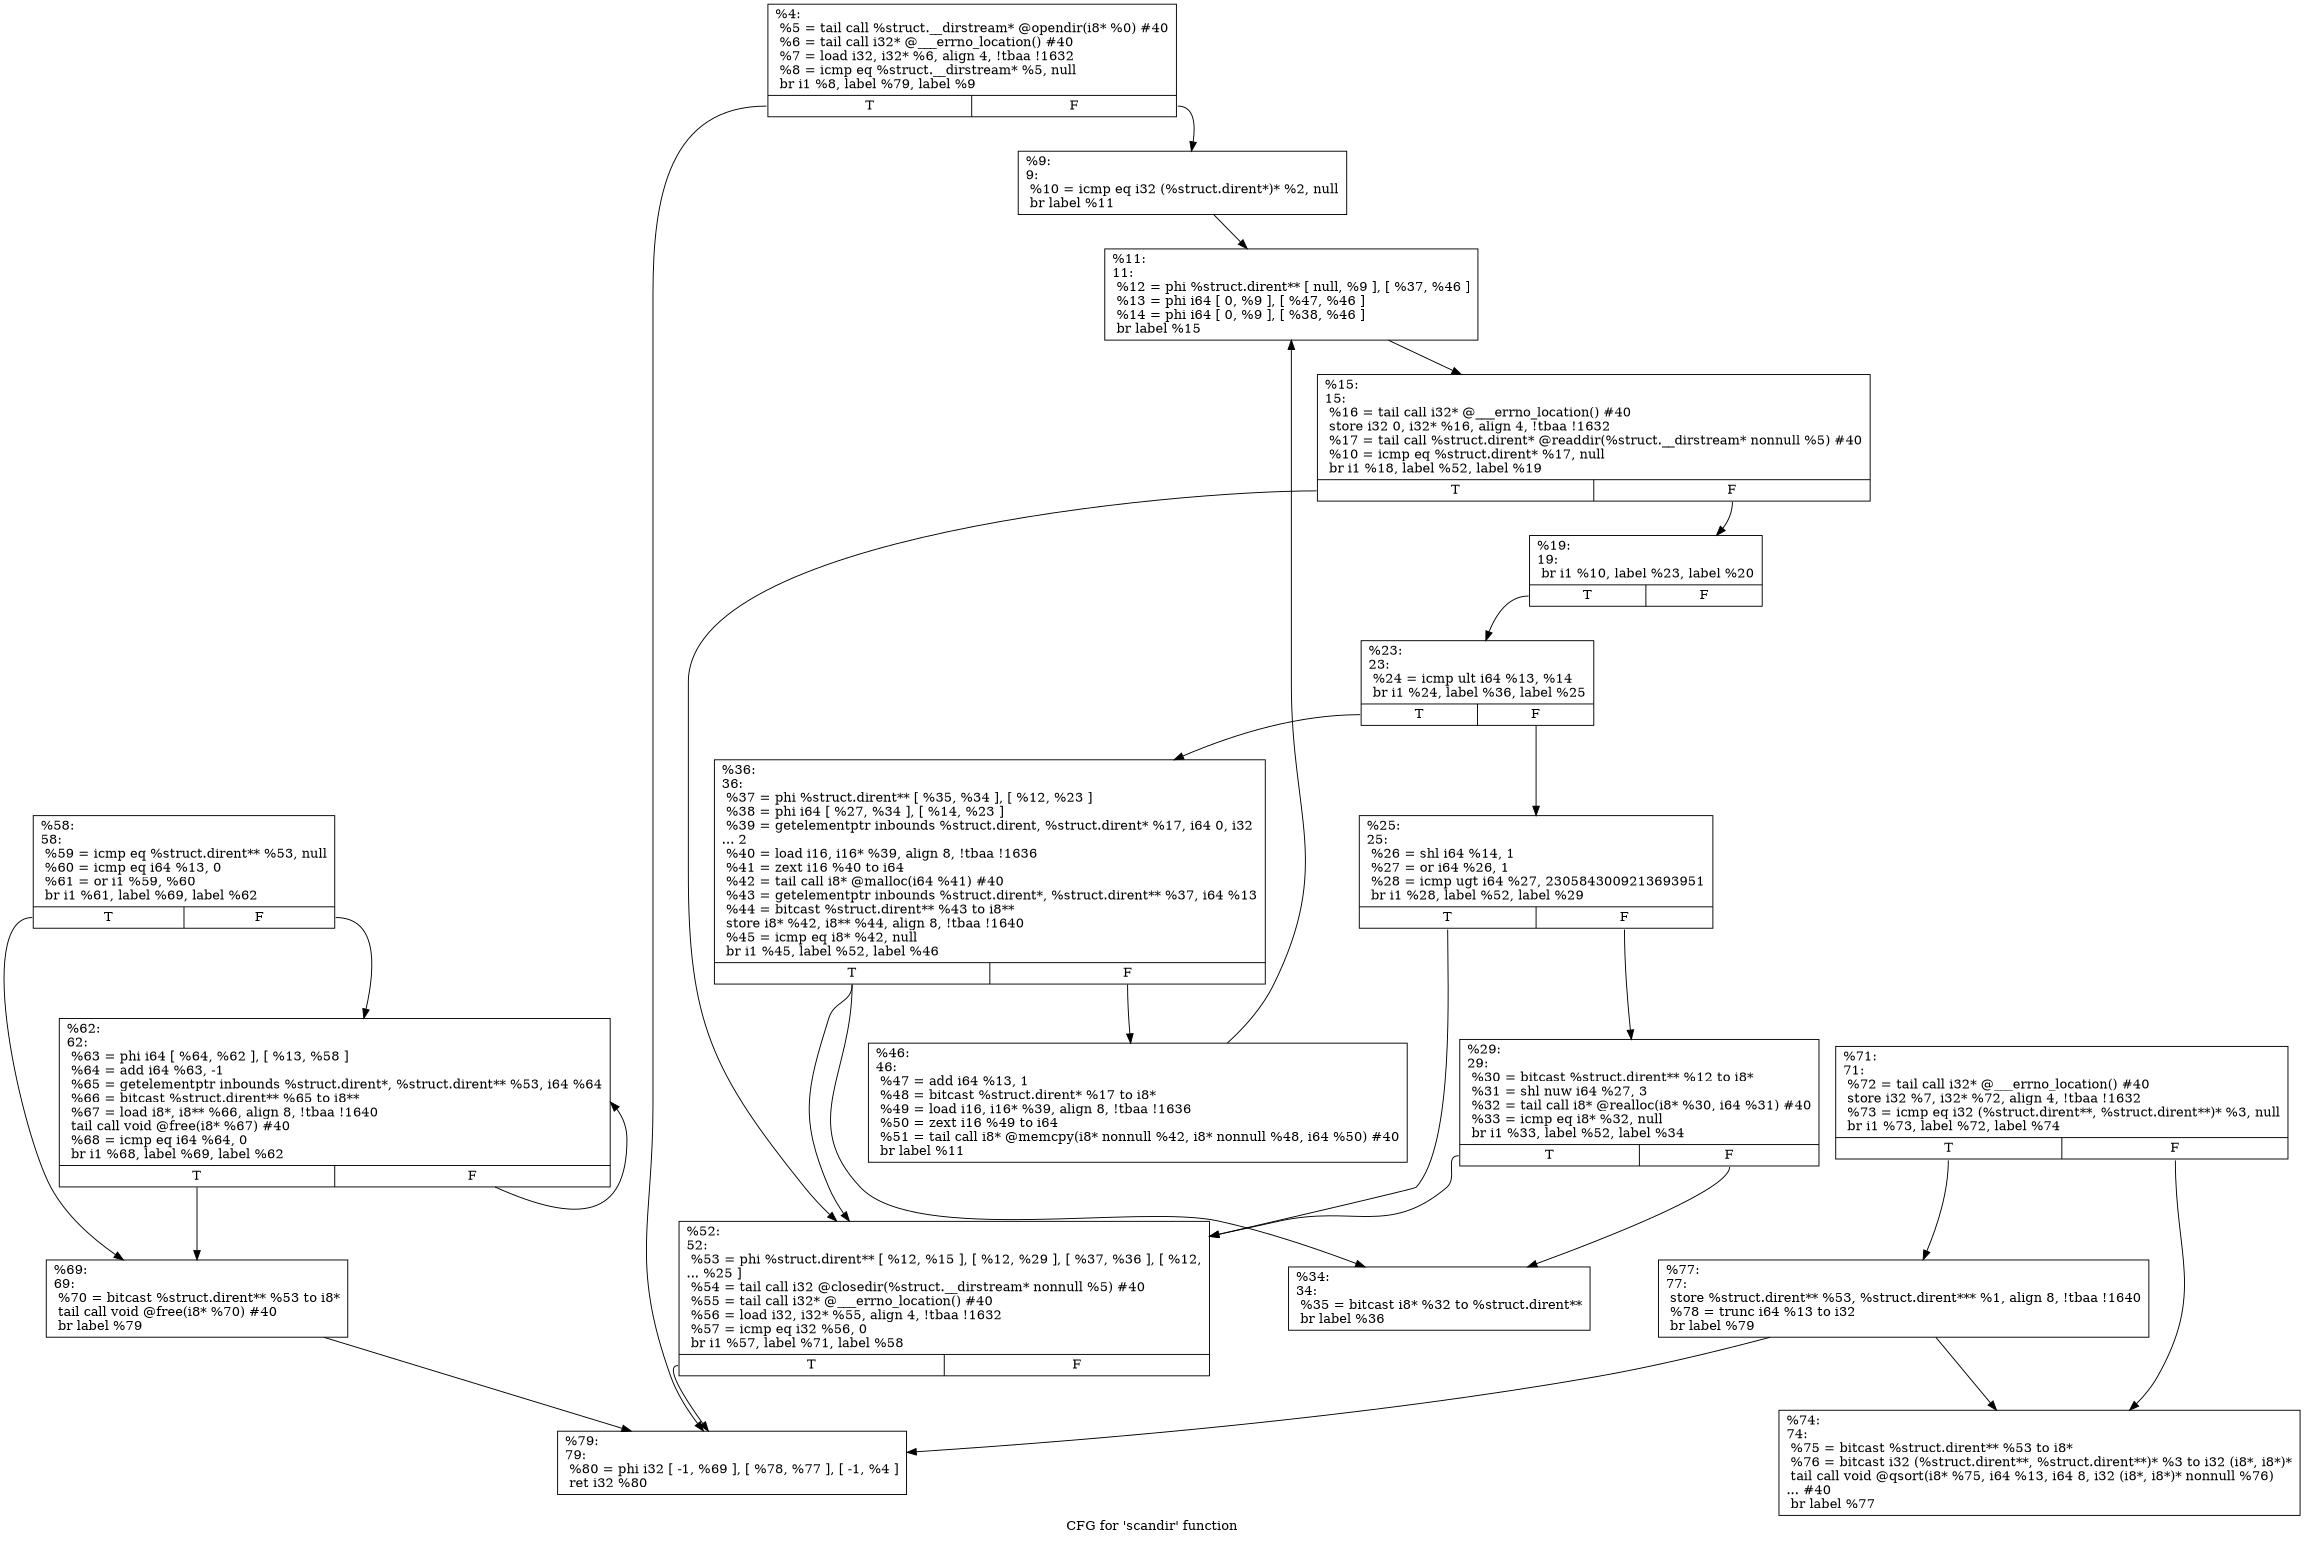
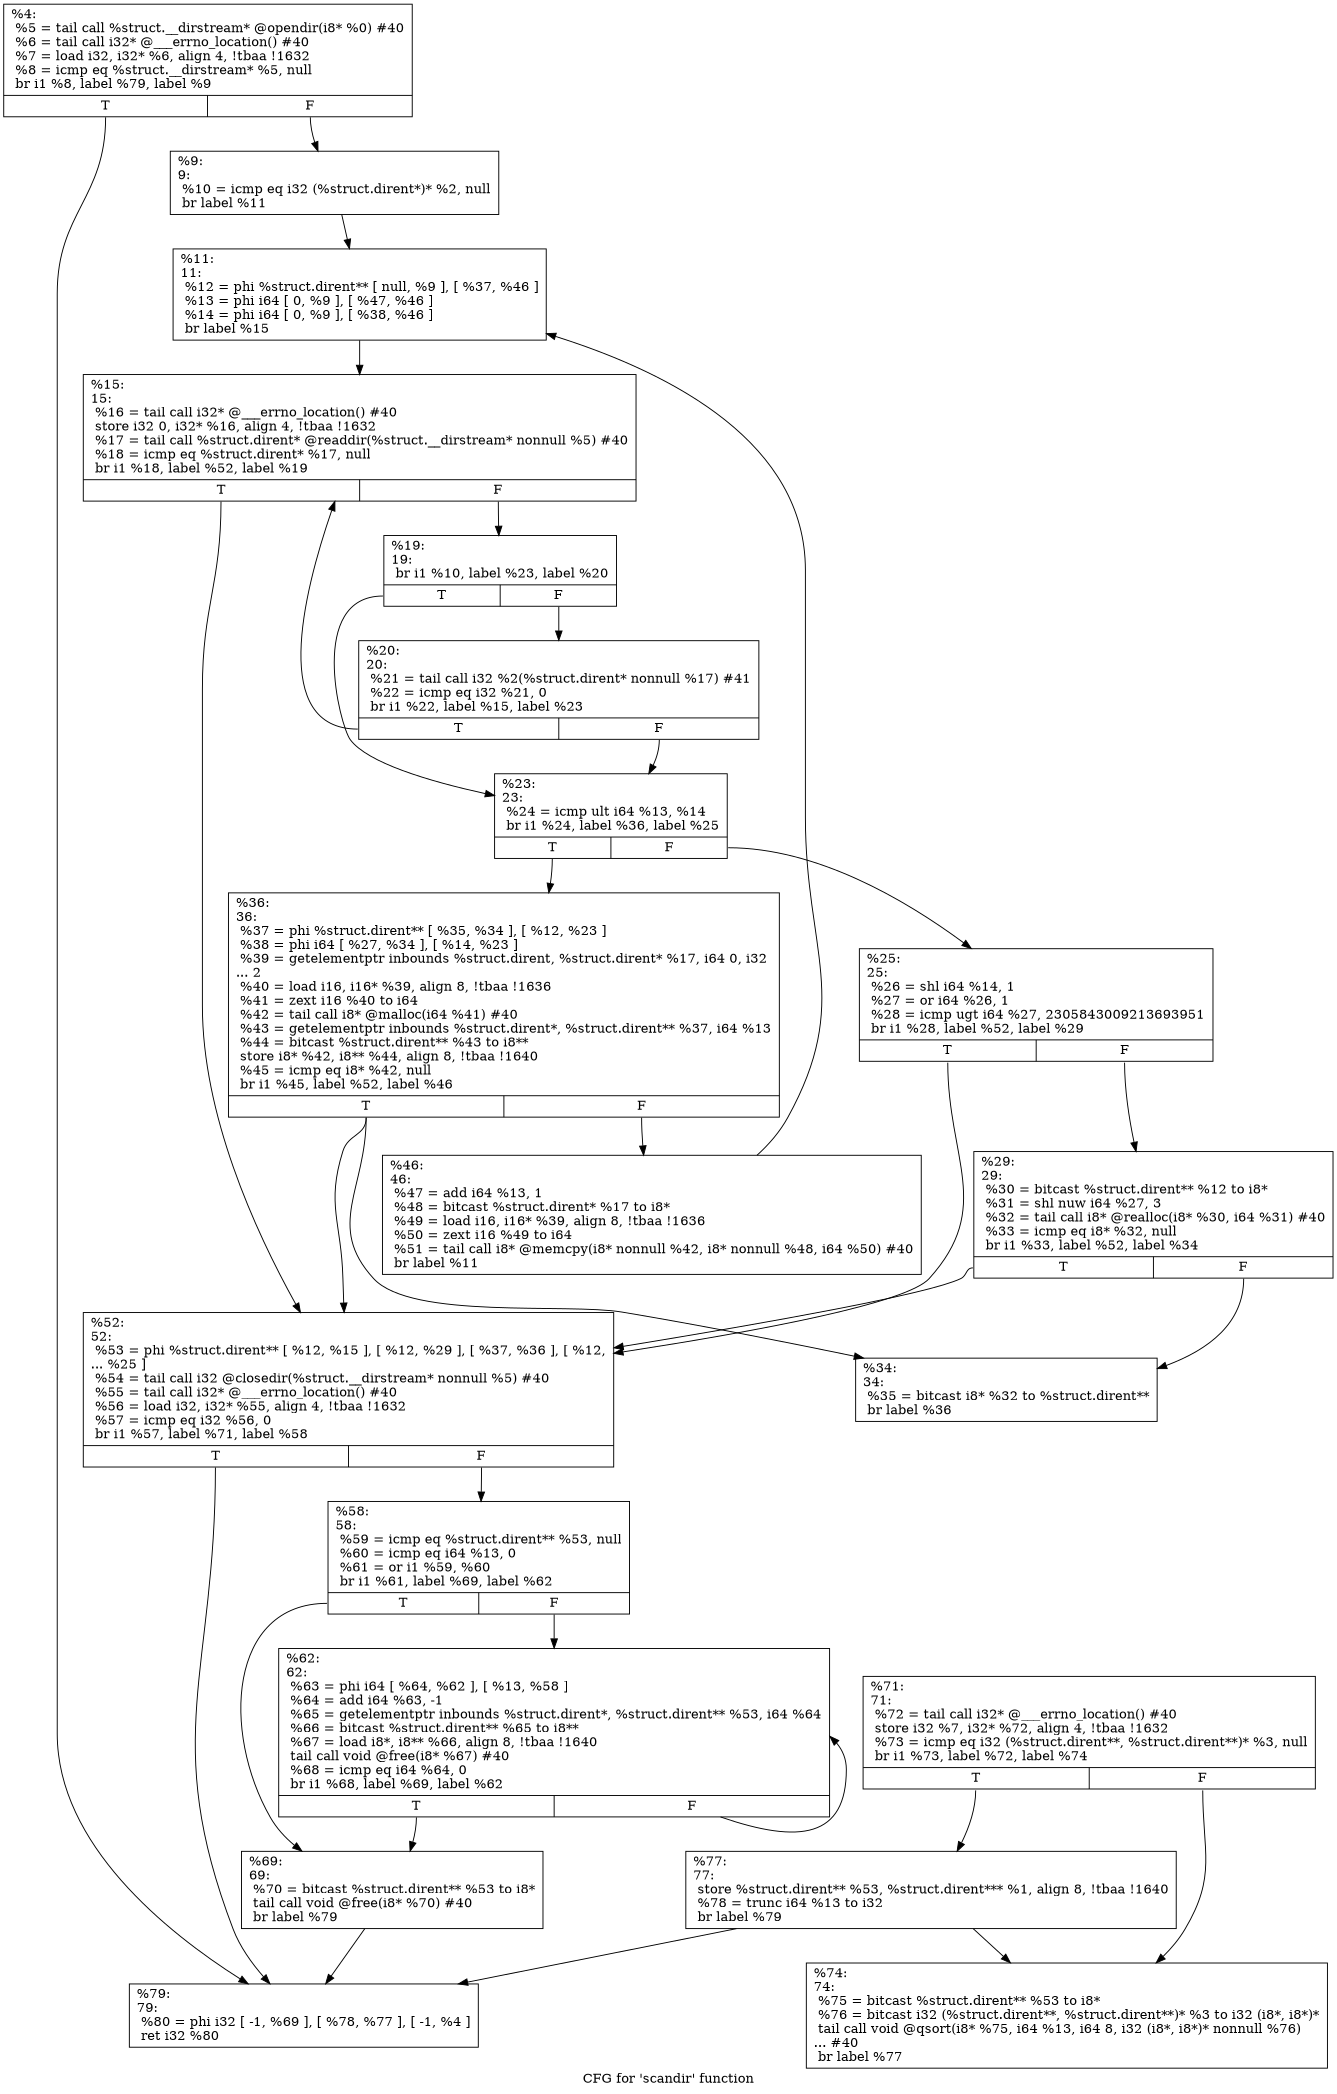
(1465, 455) -> (231, 455)
none -> (559, 690)
none -> (481, 1480)
